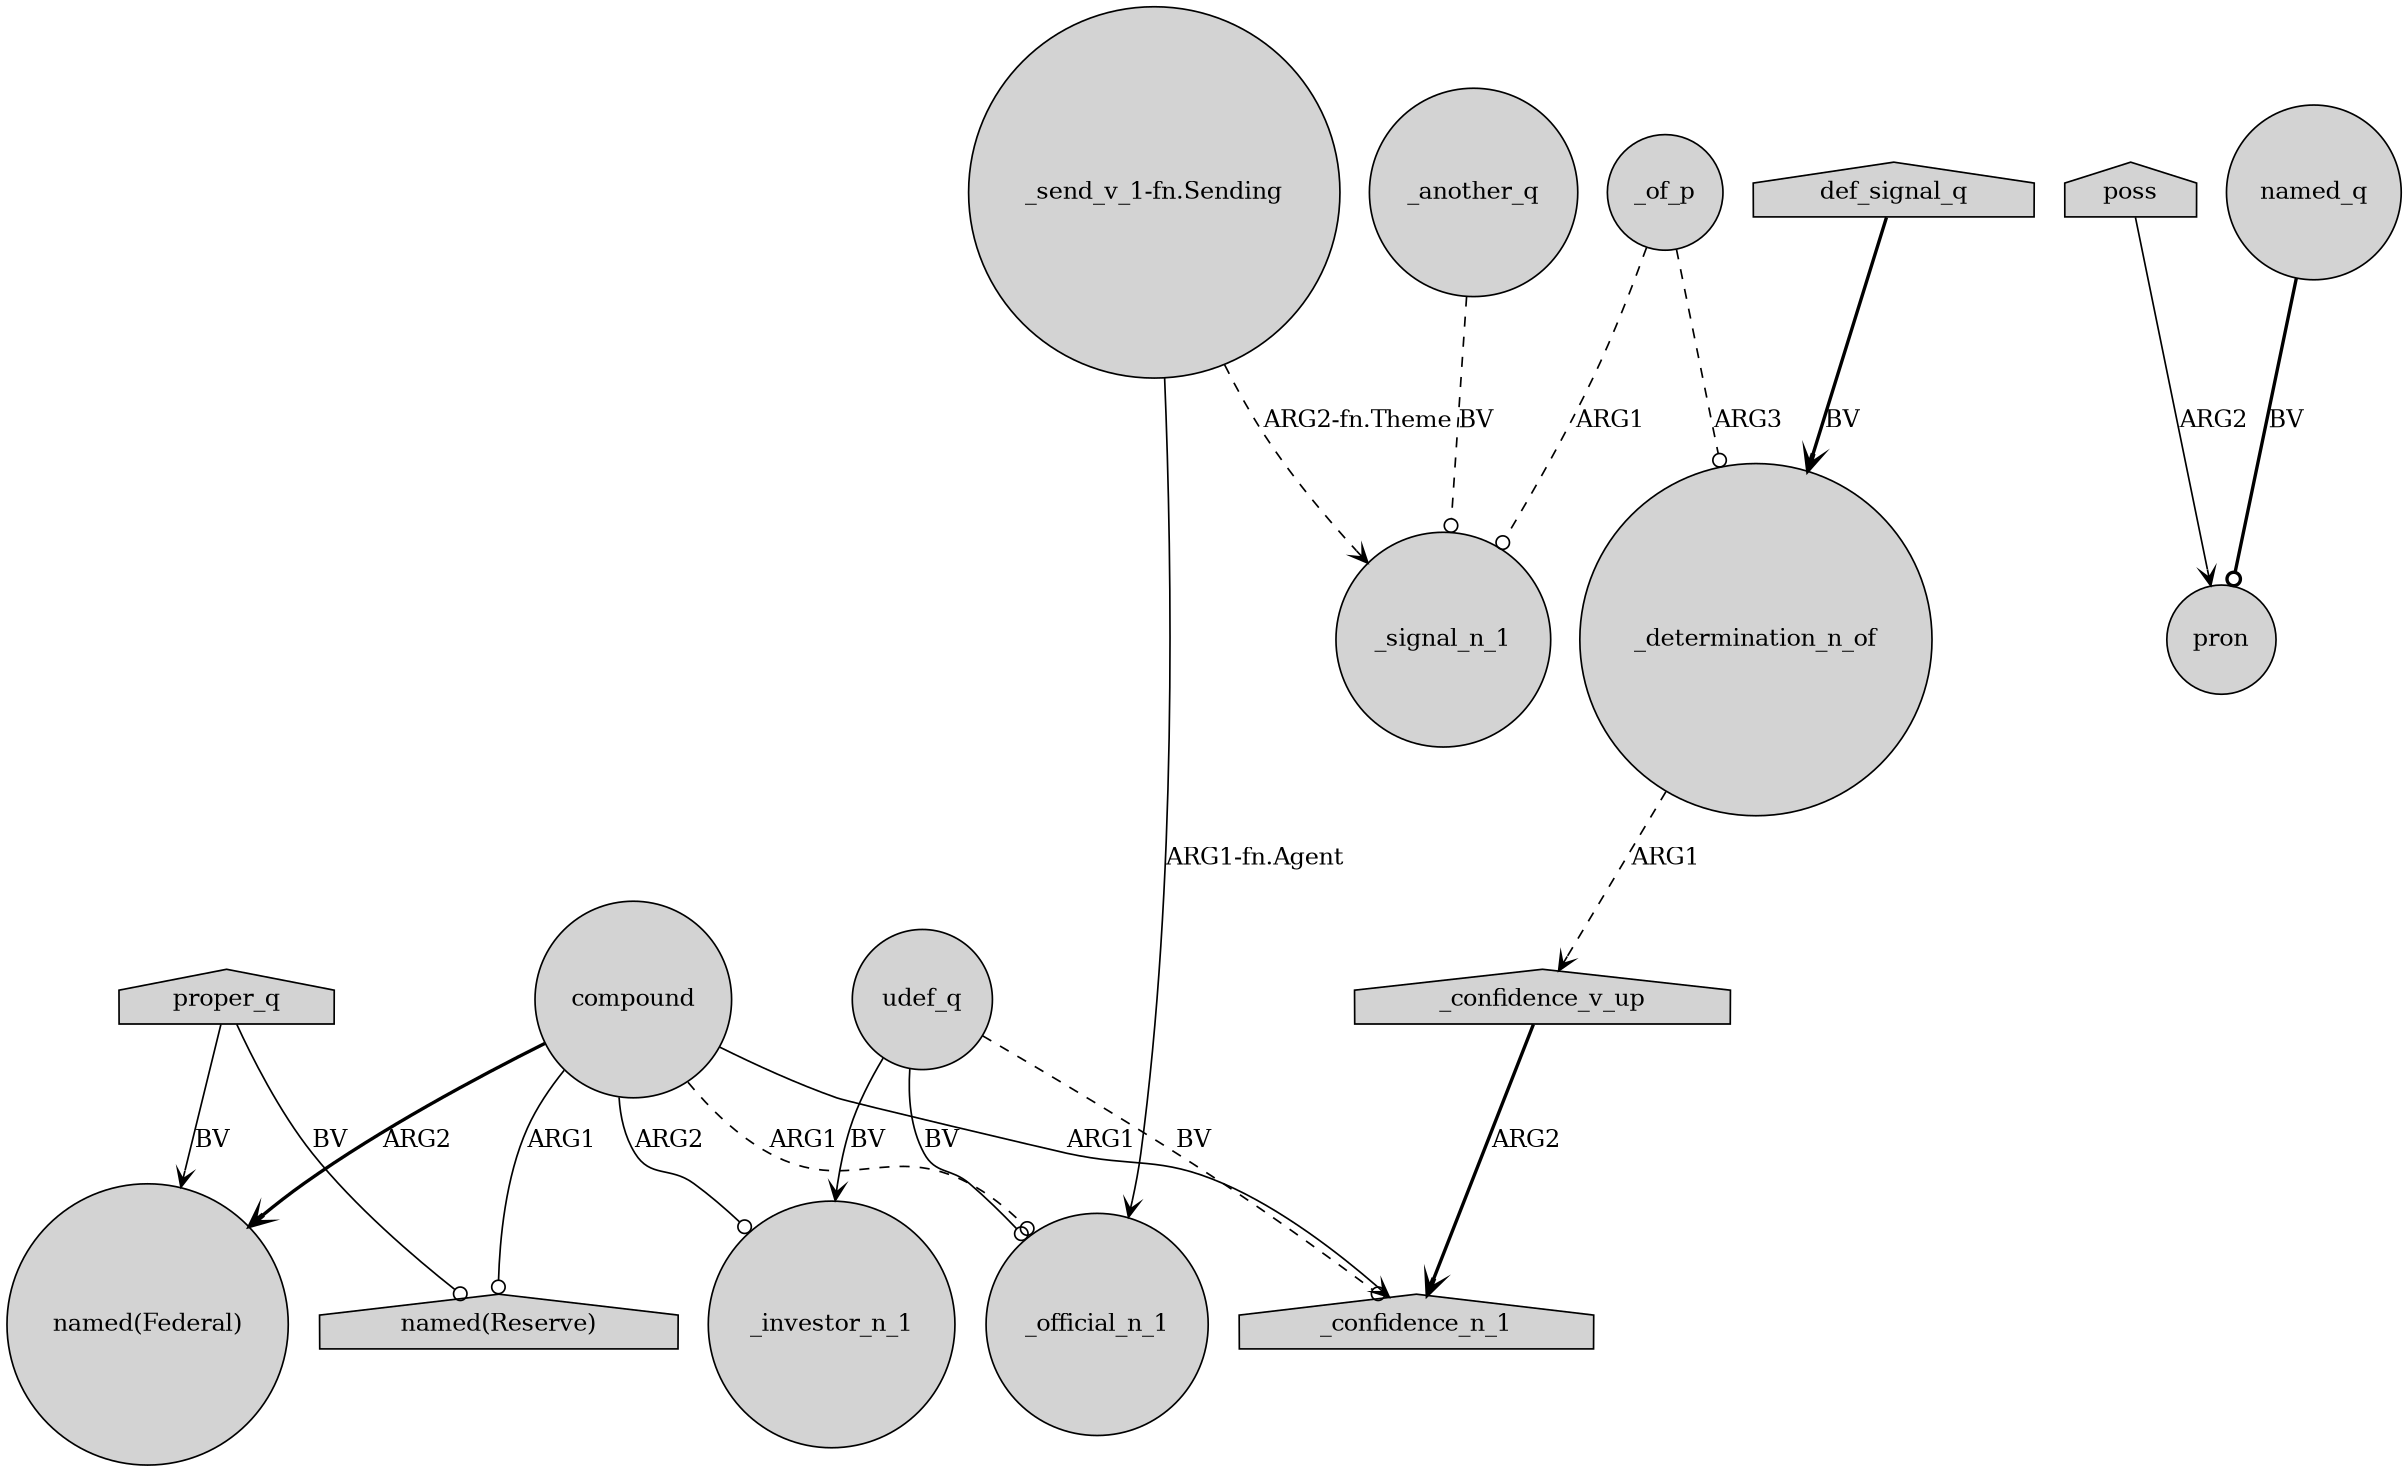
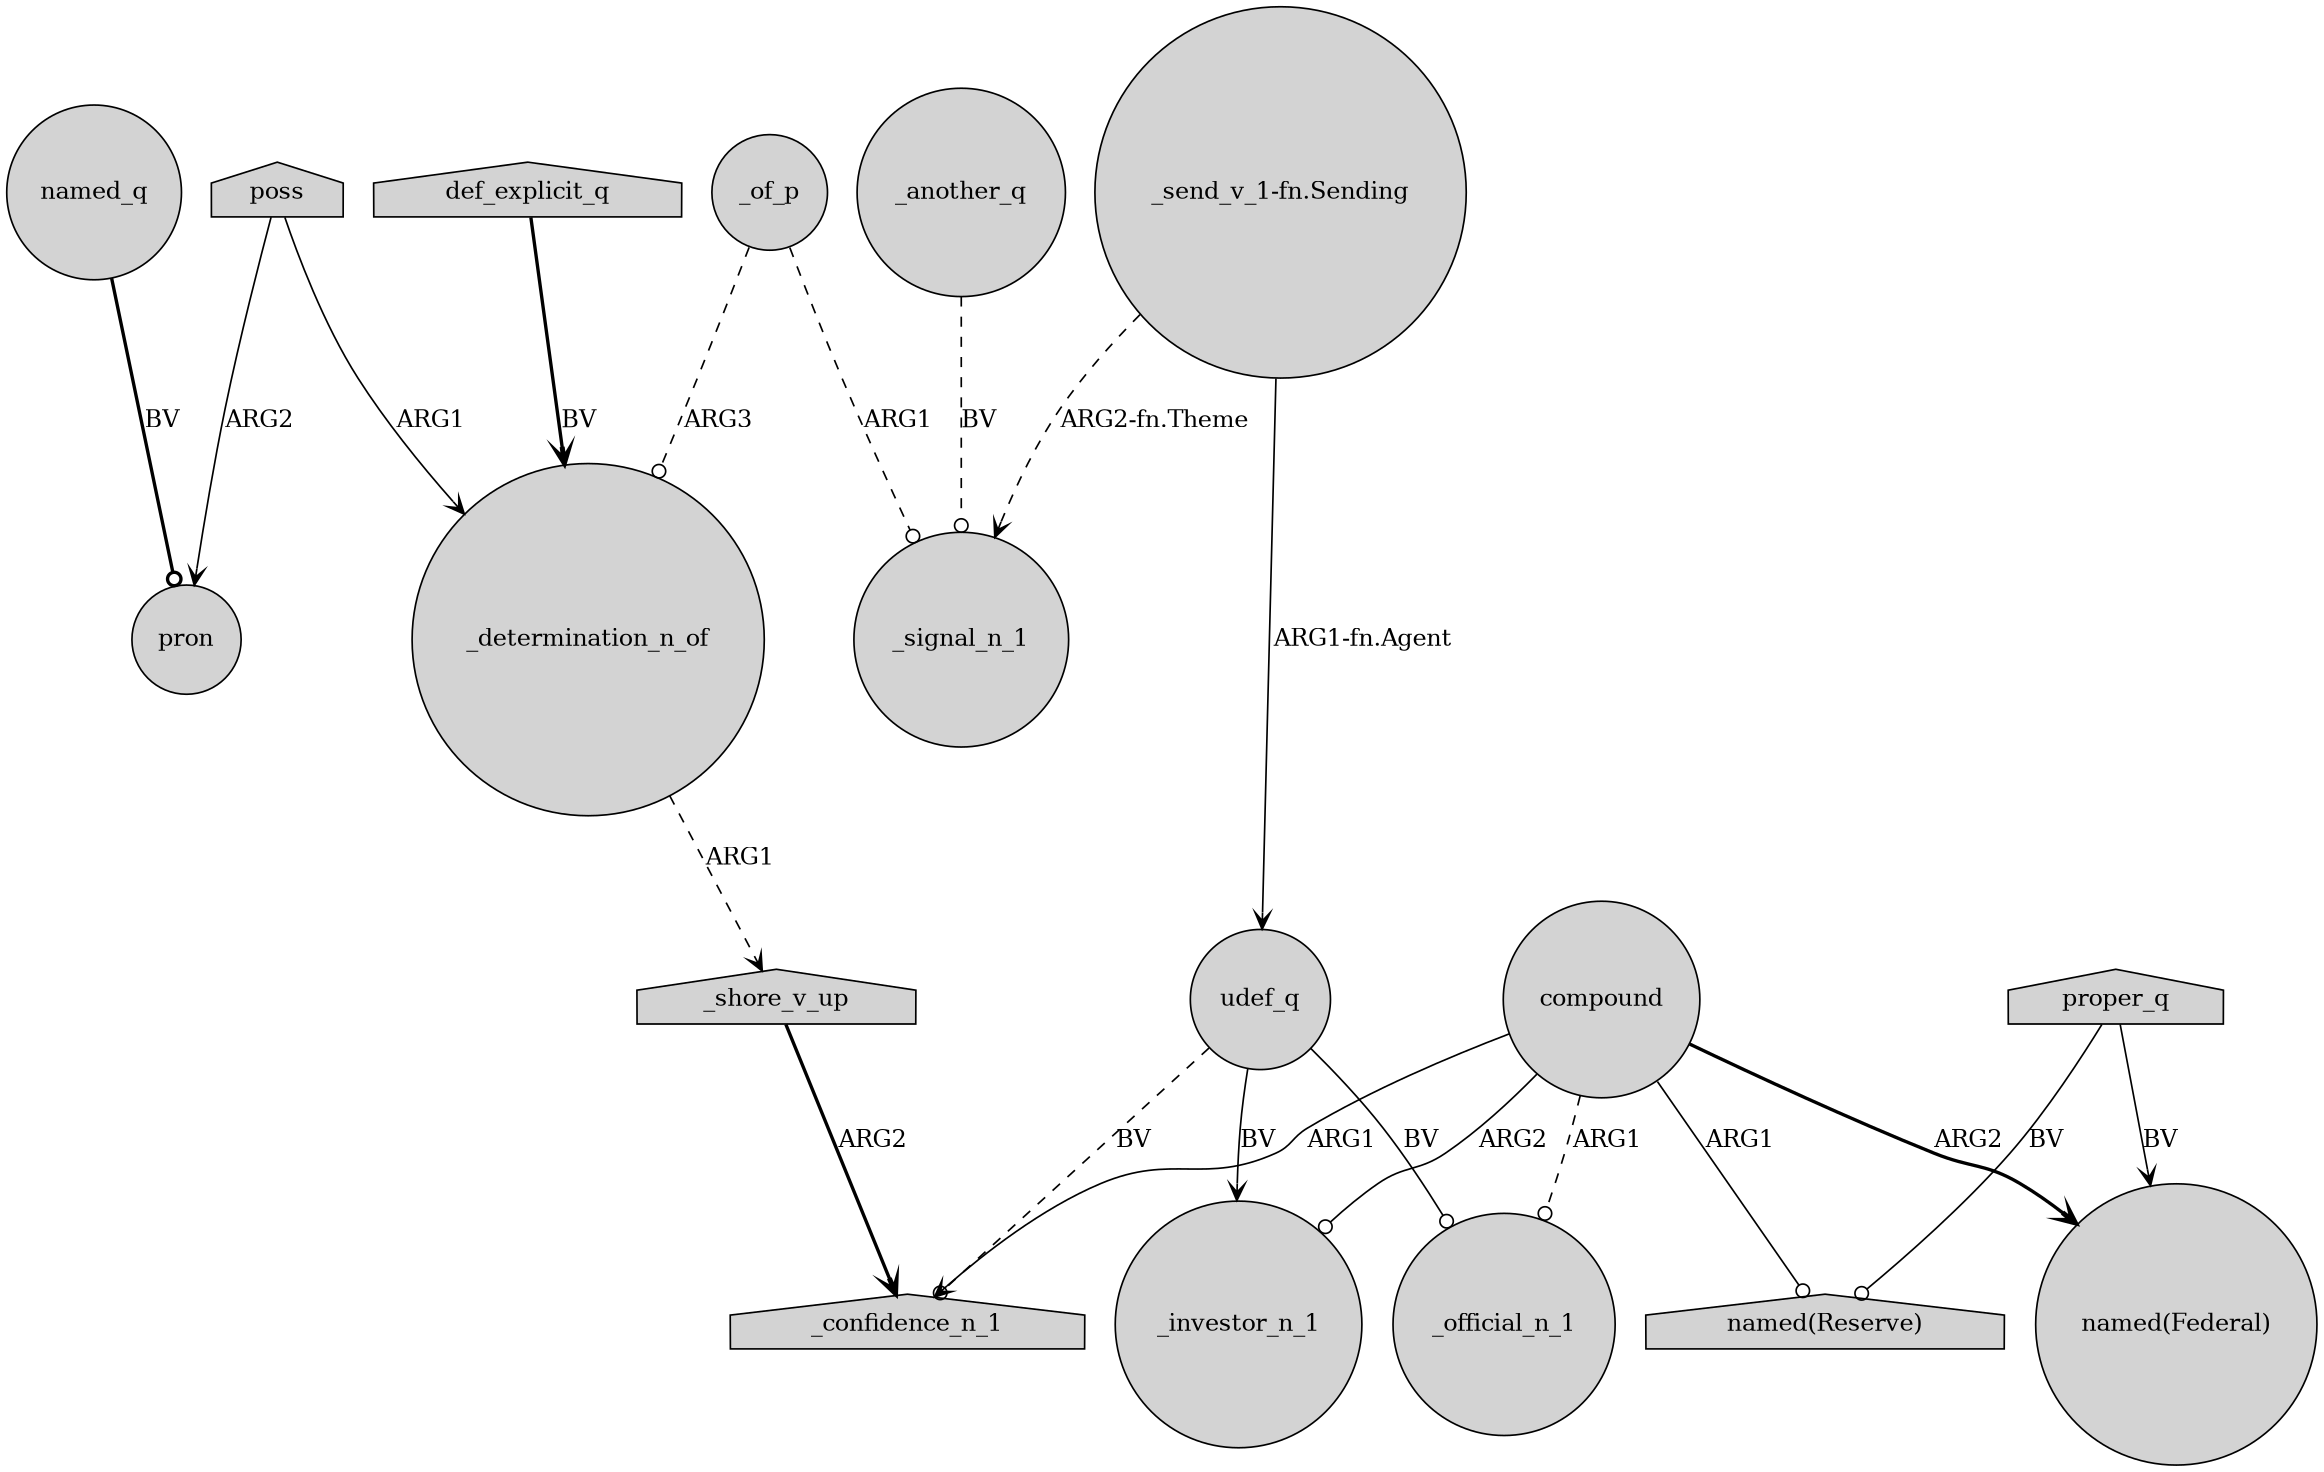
(1894, 192) -> (528, 192)
none -> (353, 369)
(1168, 790) -> (1269, 645)
(1542, 1000) -> (776, 1000)
